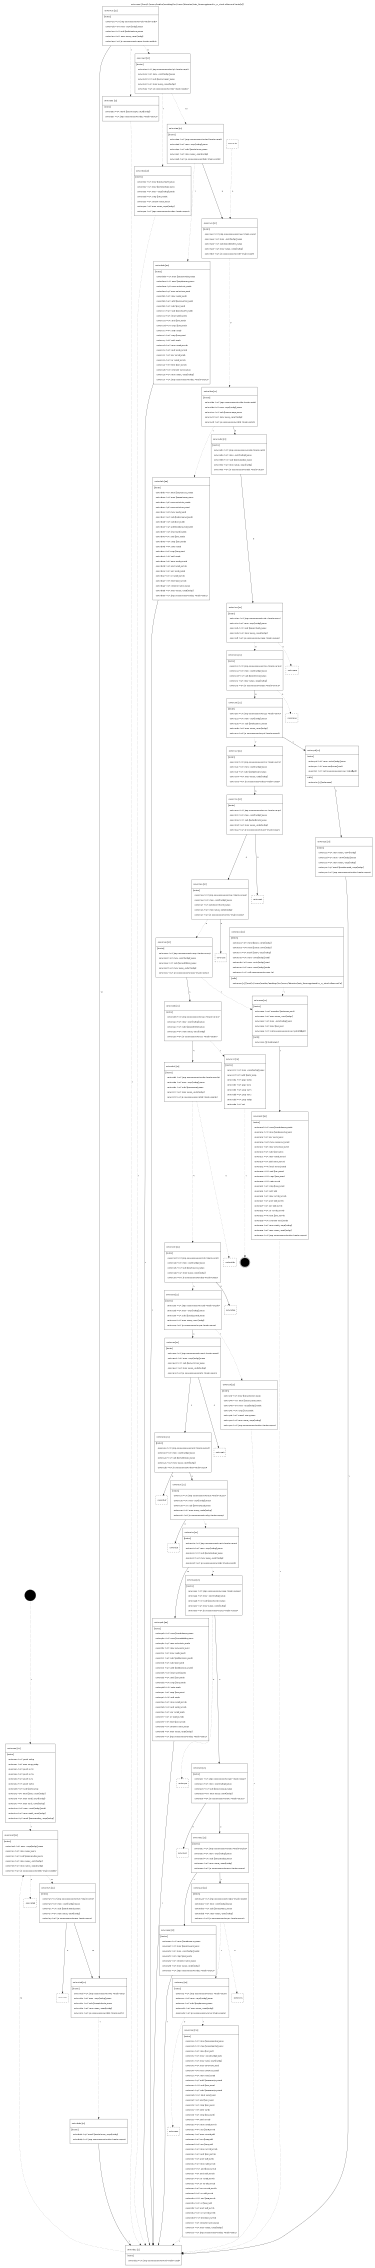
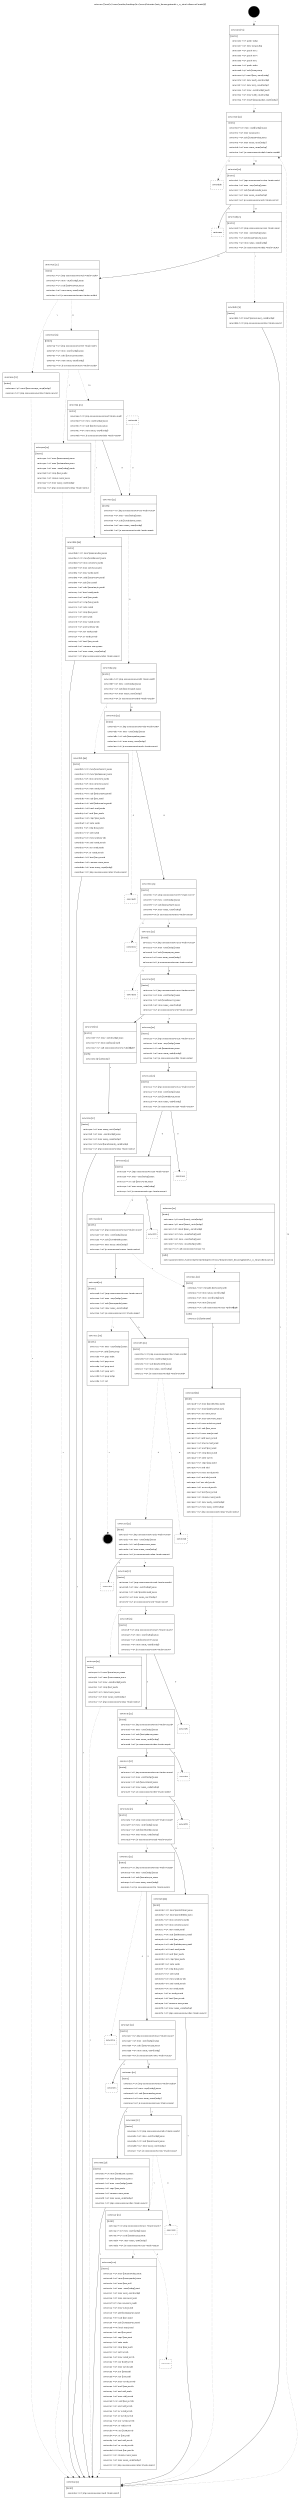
none -> (131, 899)
(100, 1010) -> (164, 269)
